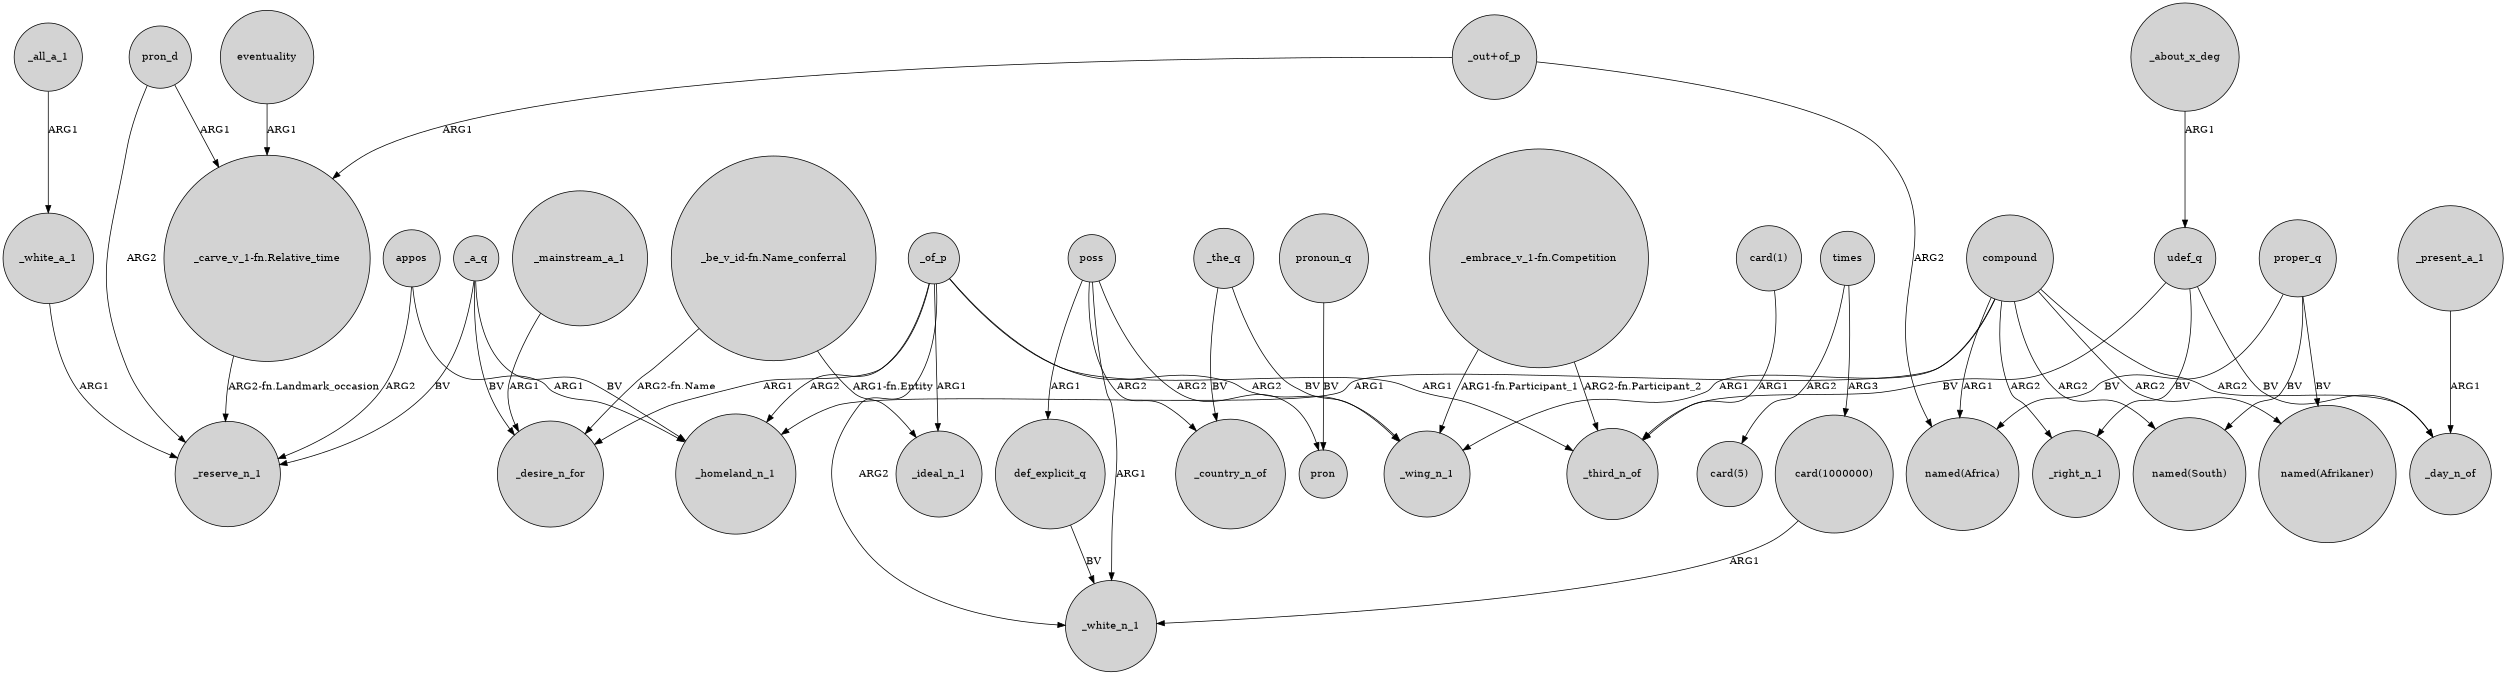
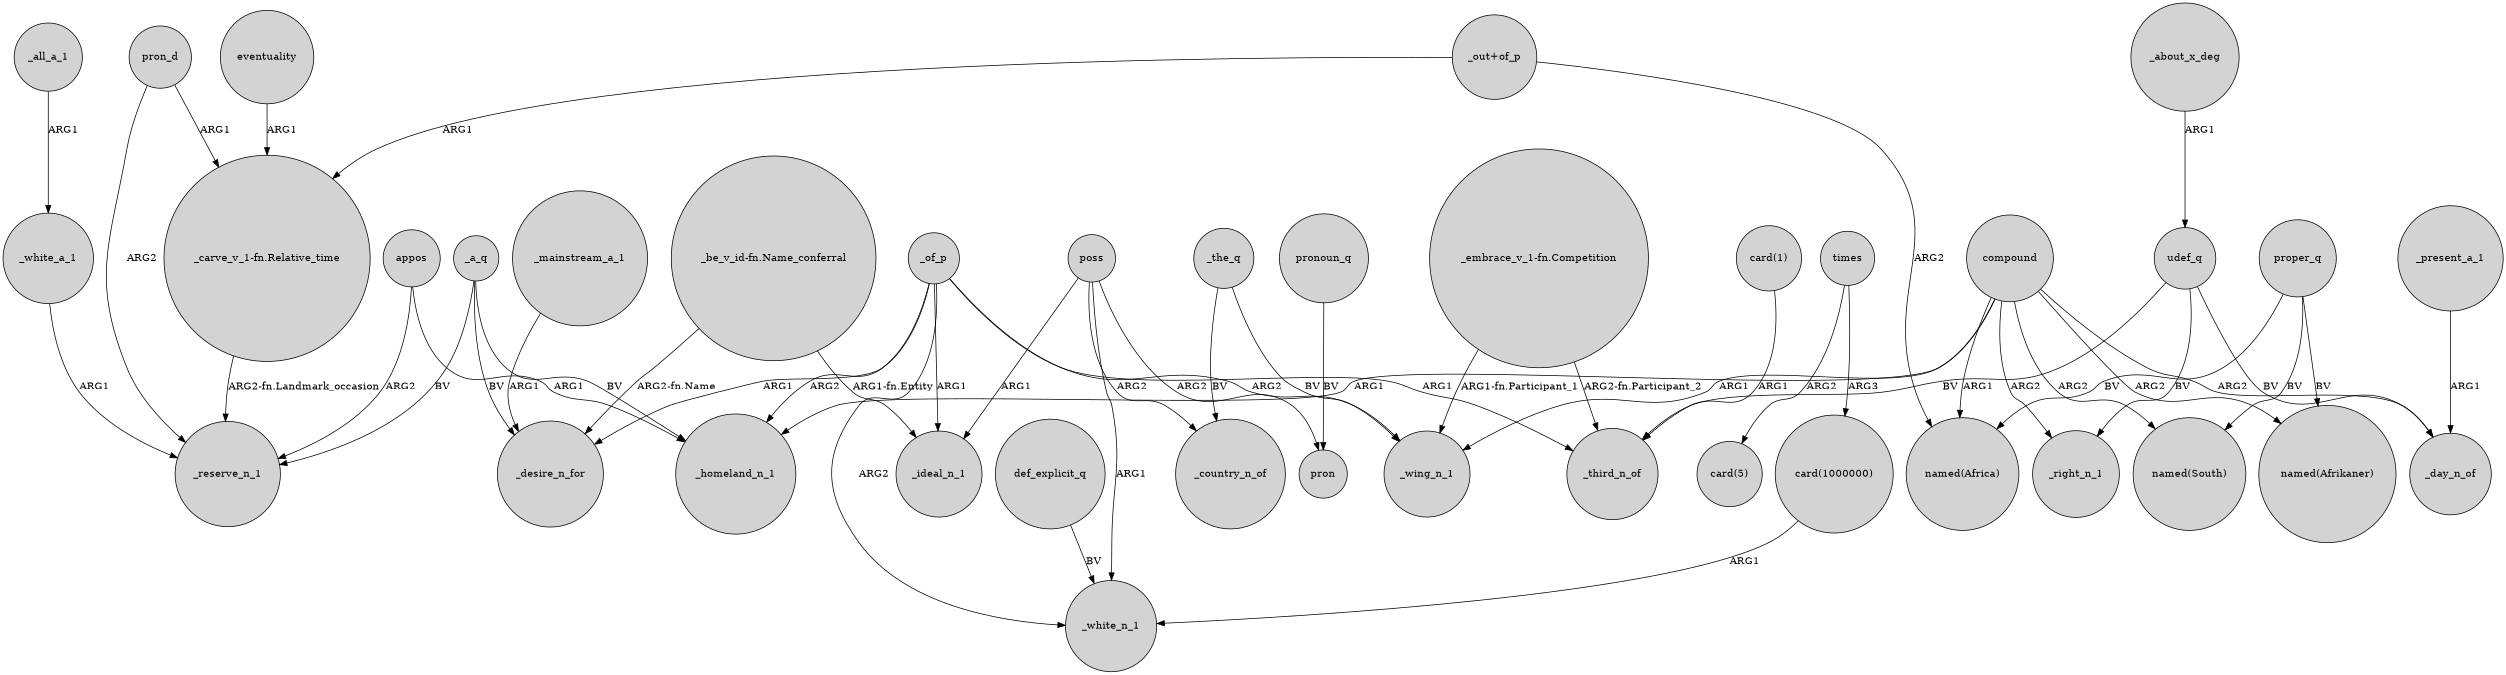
(1060, 344) -> (1023, 355)
